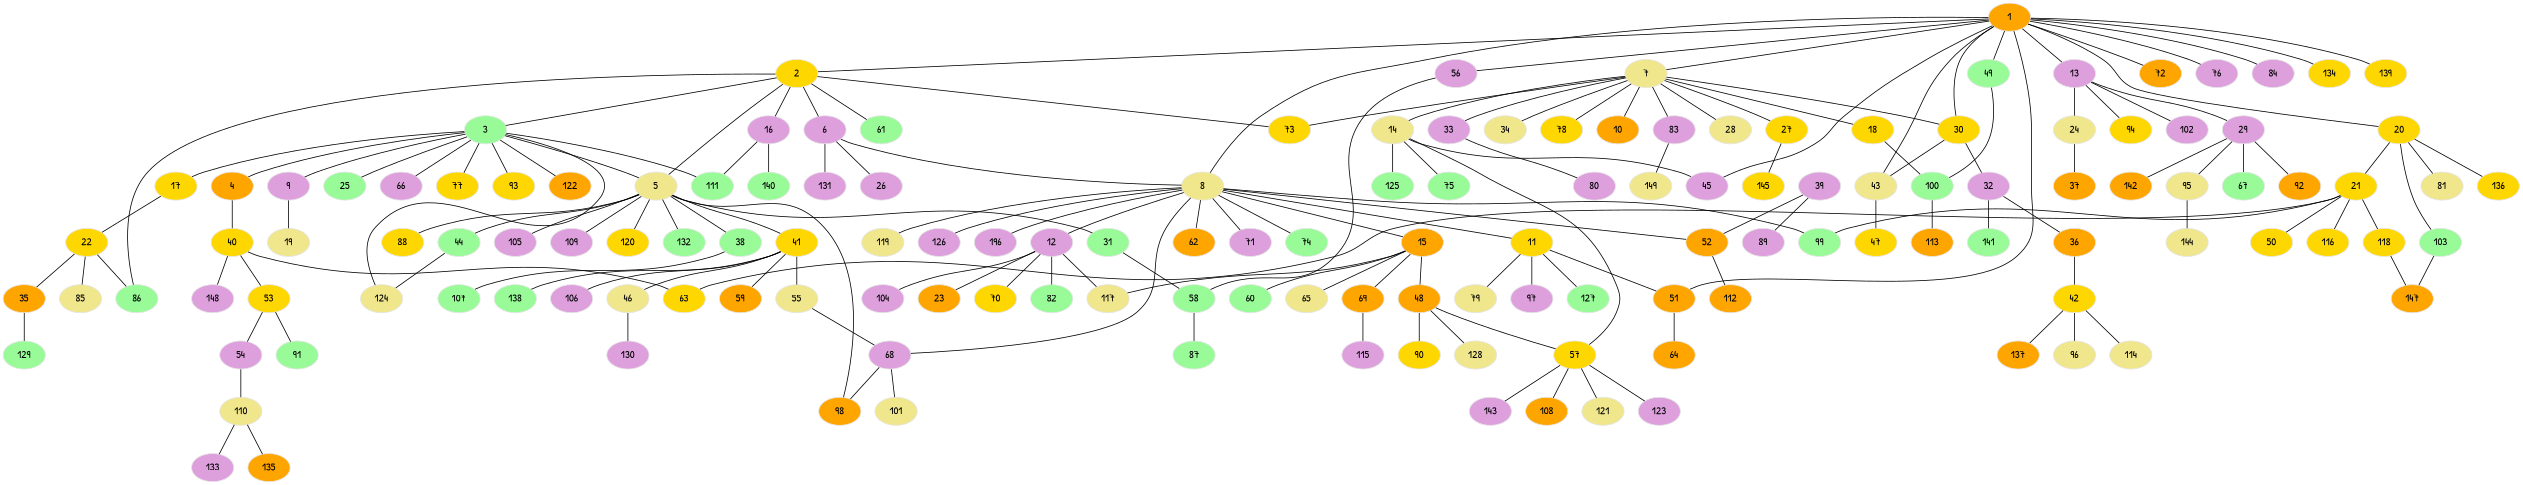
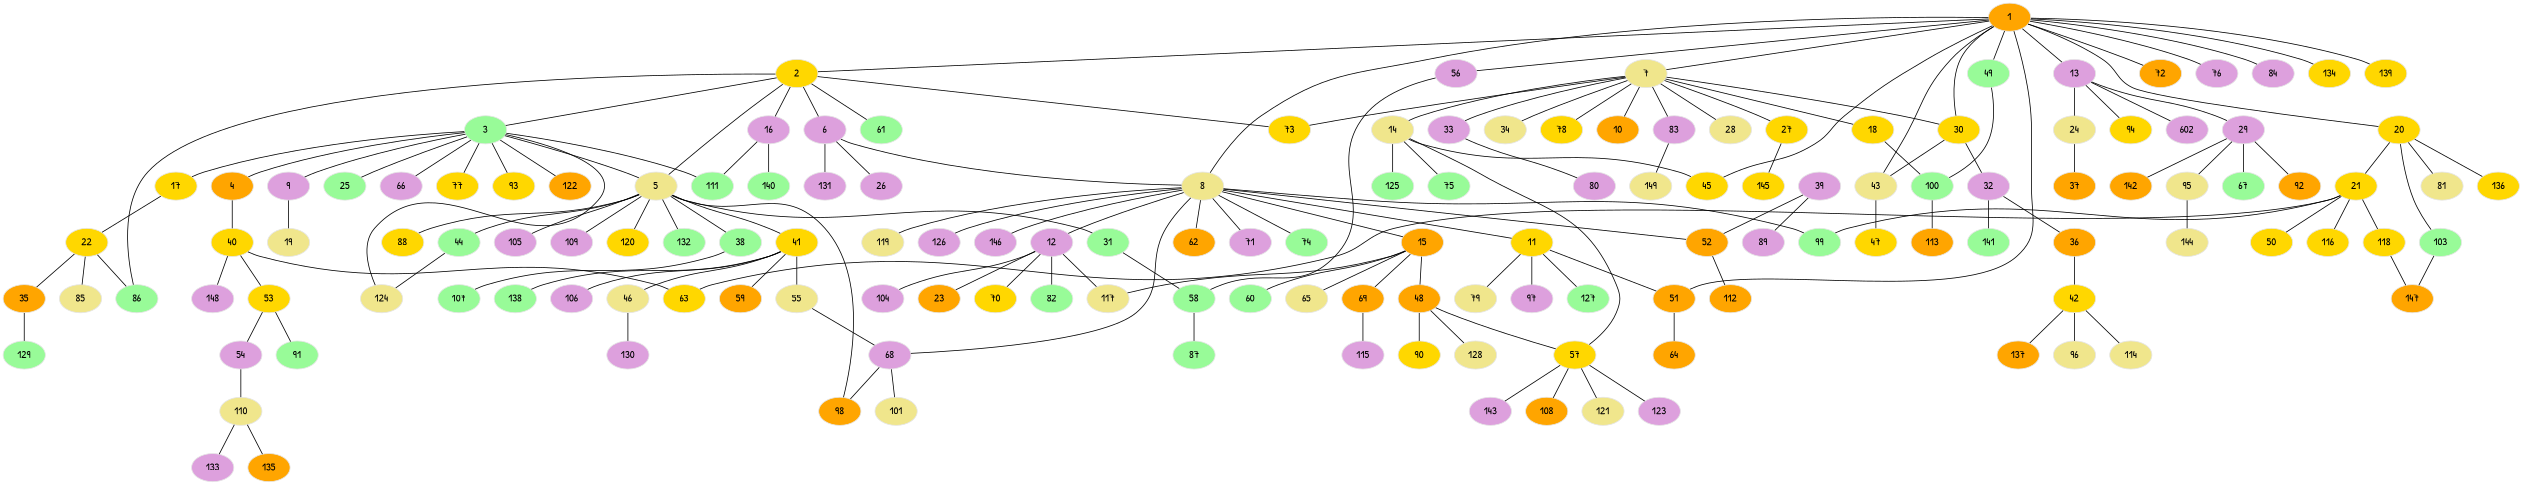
(2187, 130) -> (2187, 130)
(1707, 186) -> (1707, 186)
(995, 242) -> (995, 242)
